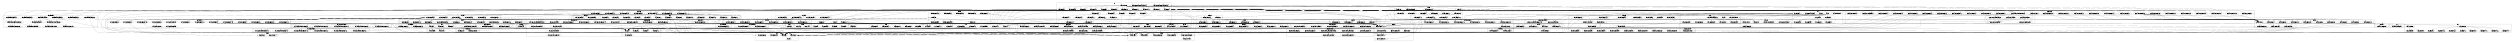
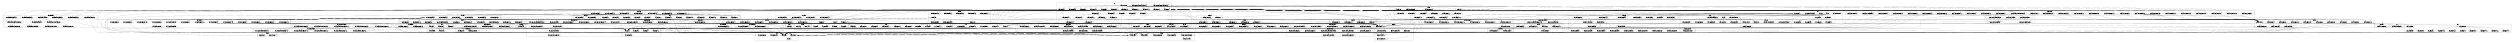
none -> (863, 27)
